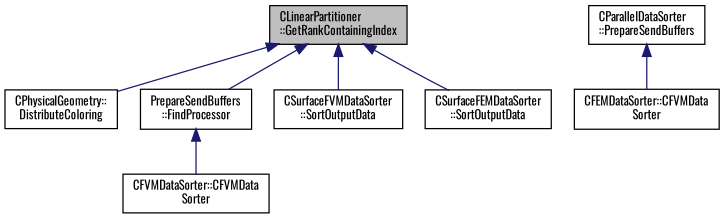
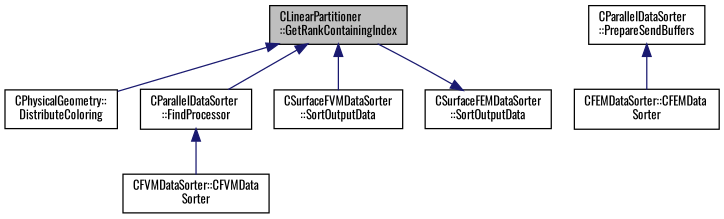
(412, 71) -> (415, 63)
(196, 109) -> (196, 109)
(647, 109) -> (647, 109)
